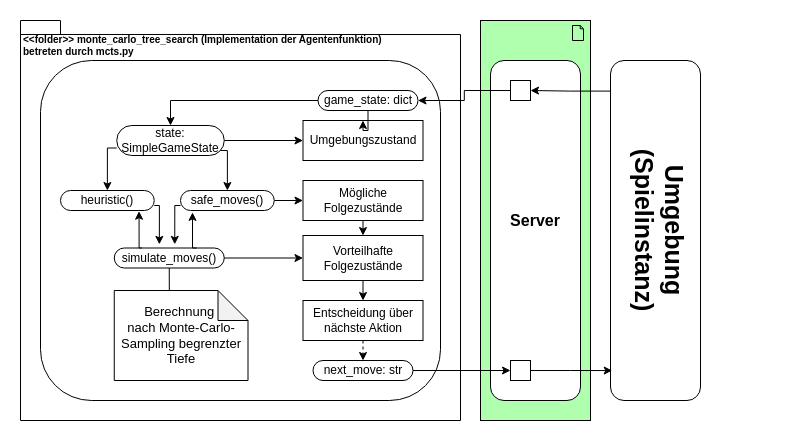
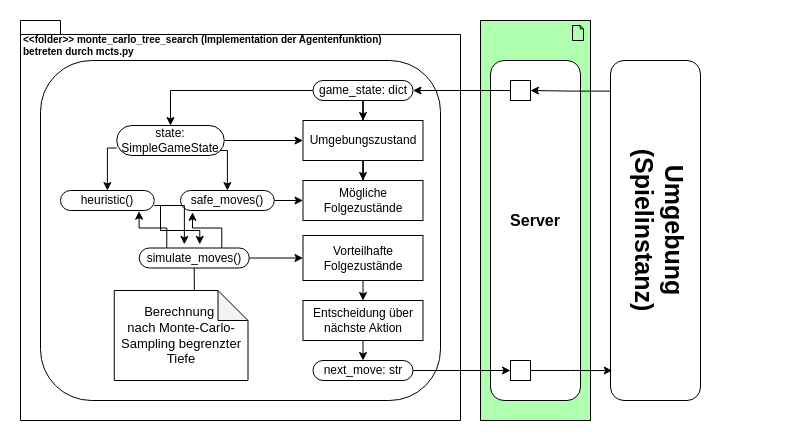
(368, 101) -> (363, 91)
none -> (363, 175)
(363, 225) -> none
(169, 258) -> (194, 258)
(363, 347) -> (363, 347)
